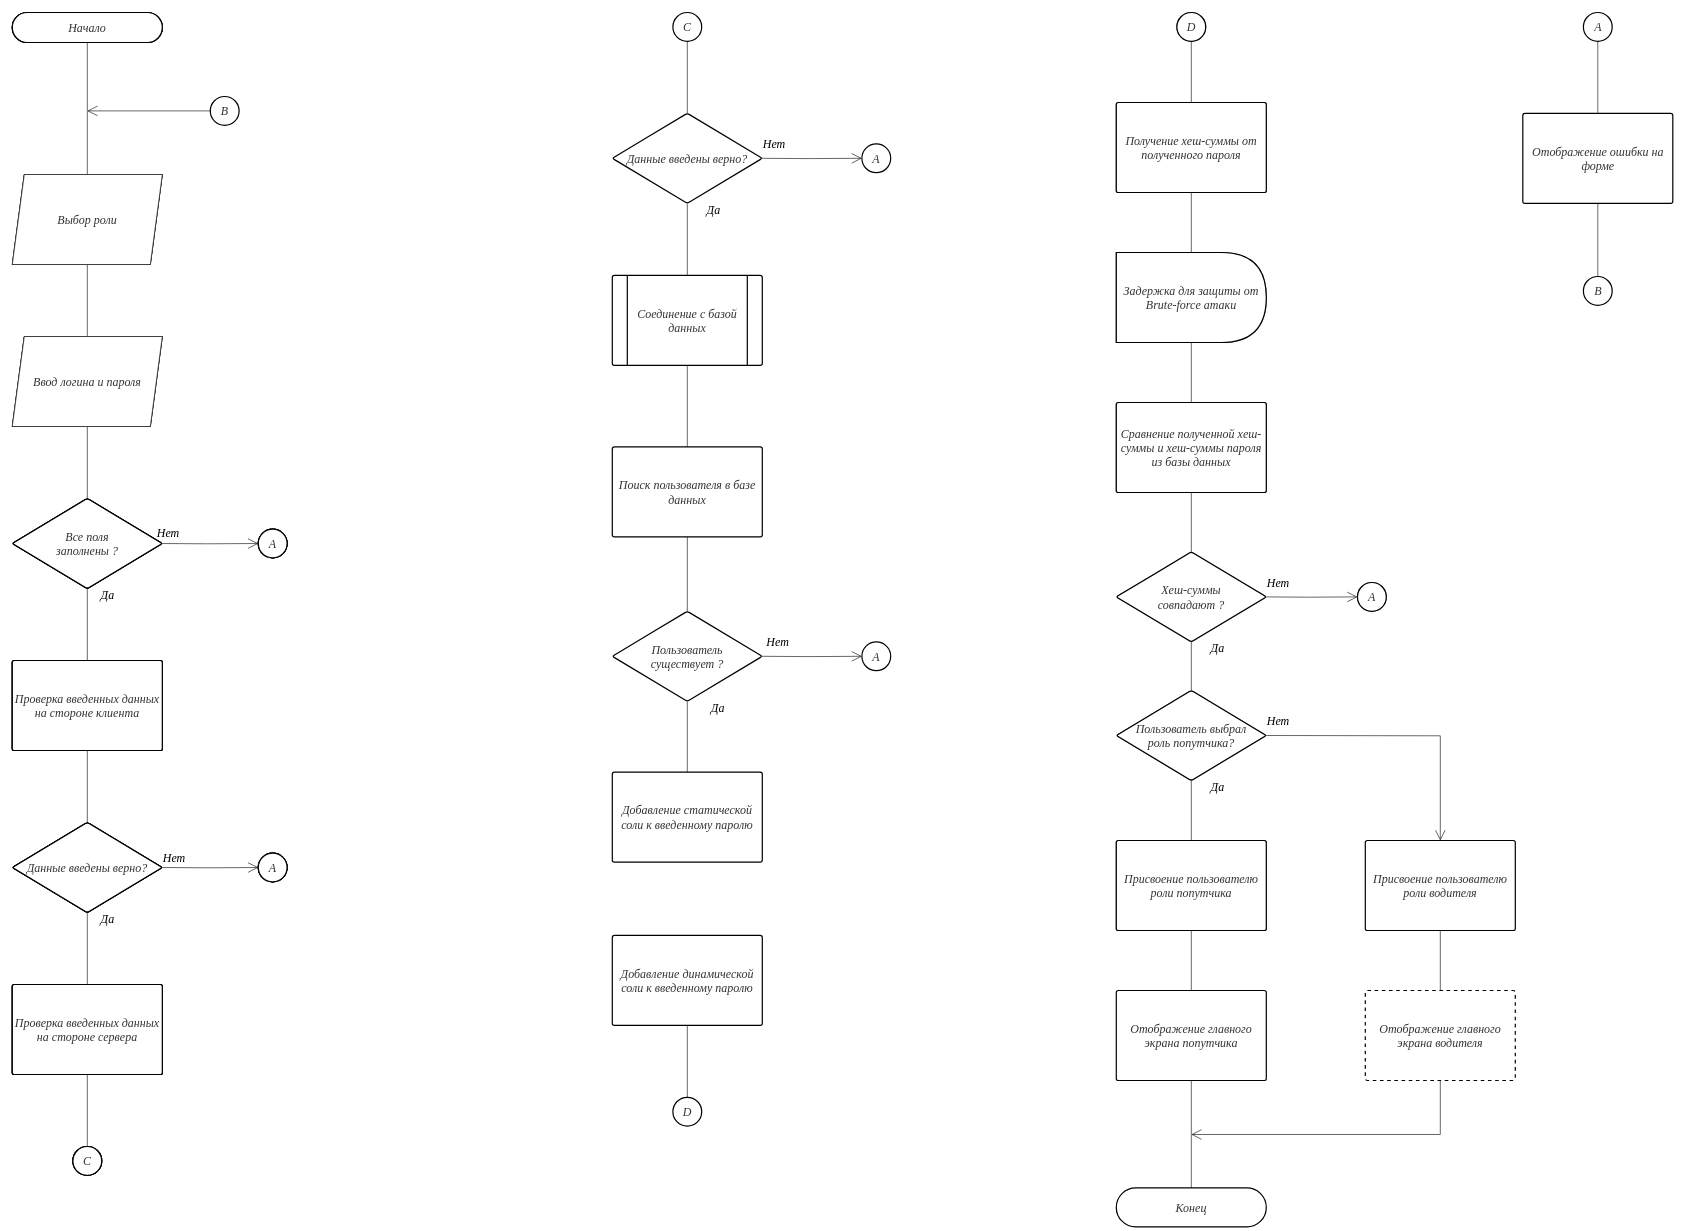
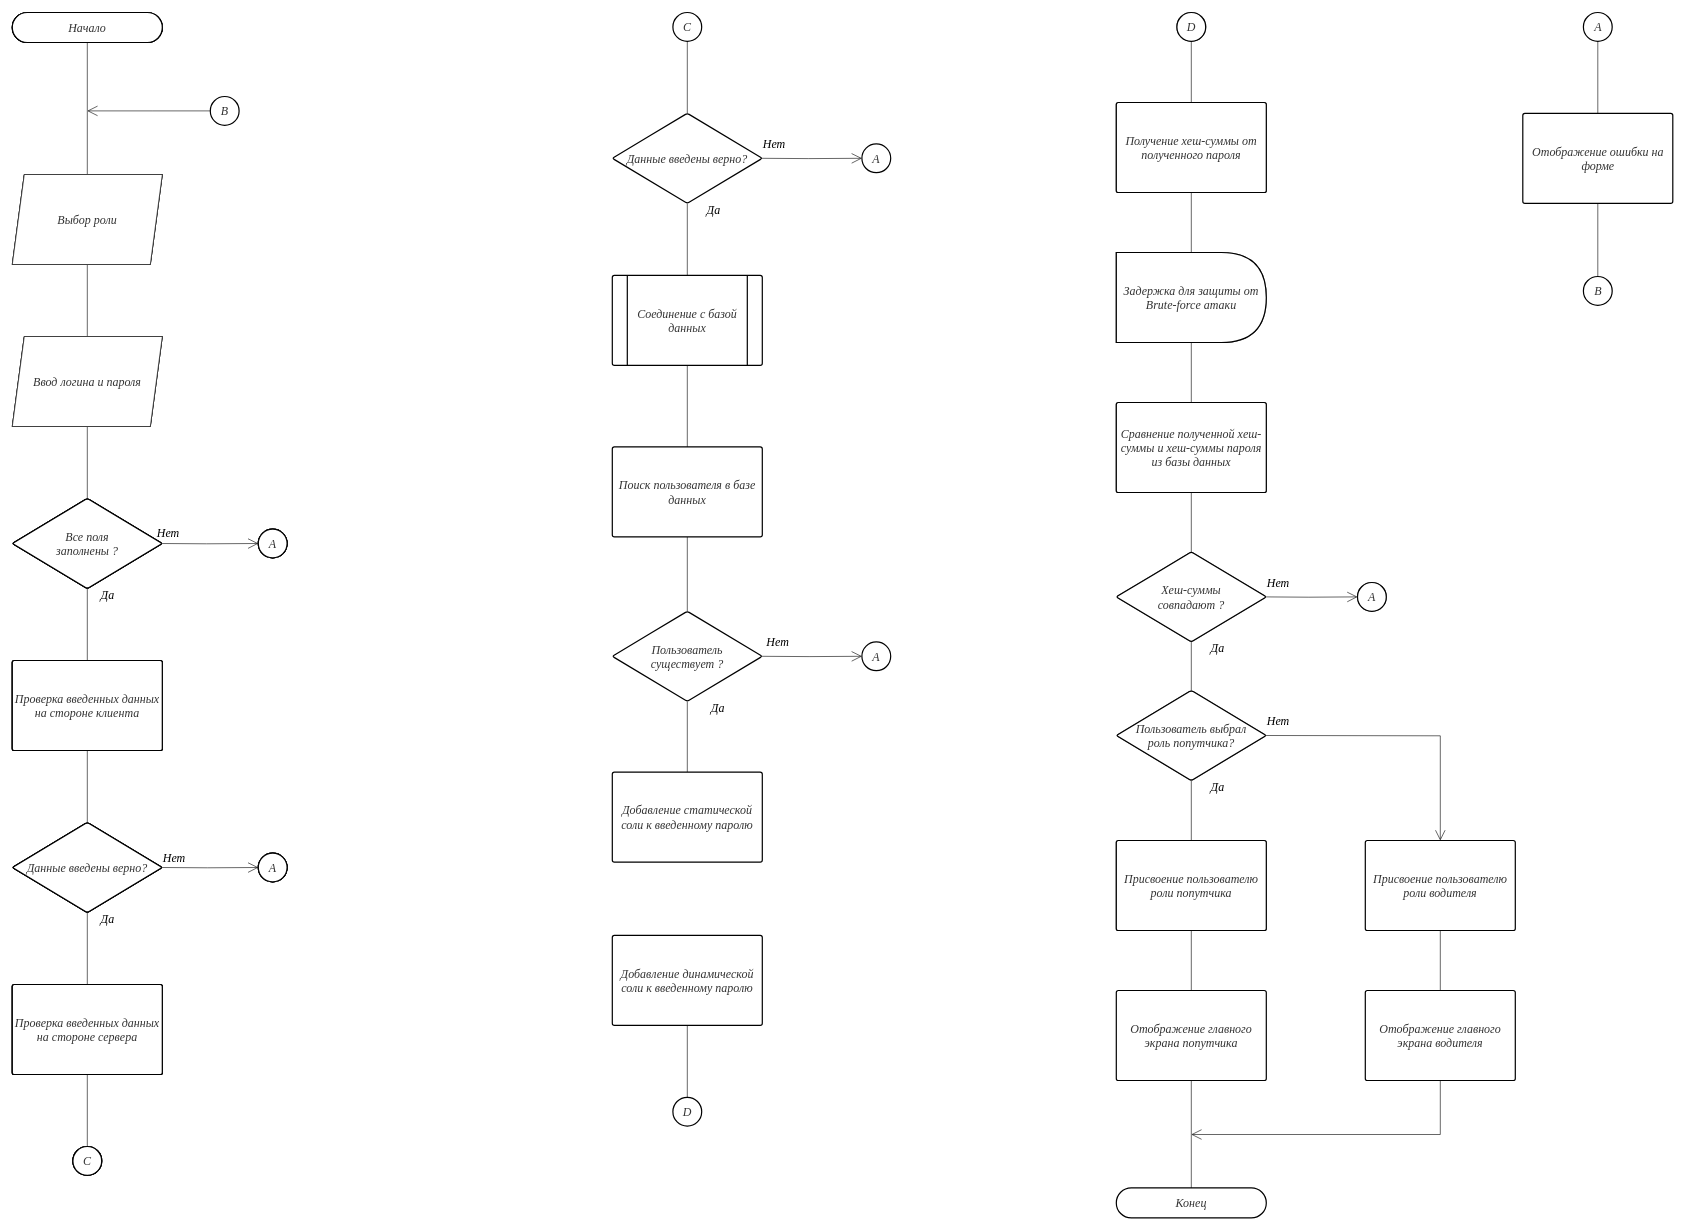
(1440, 1035) -> (1440, 1035)
(1191, 1207) -> (1191, 1203)
